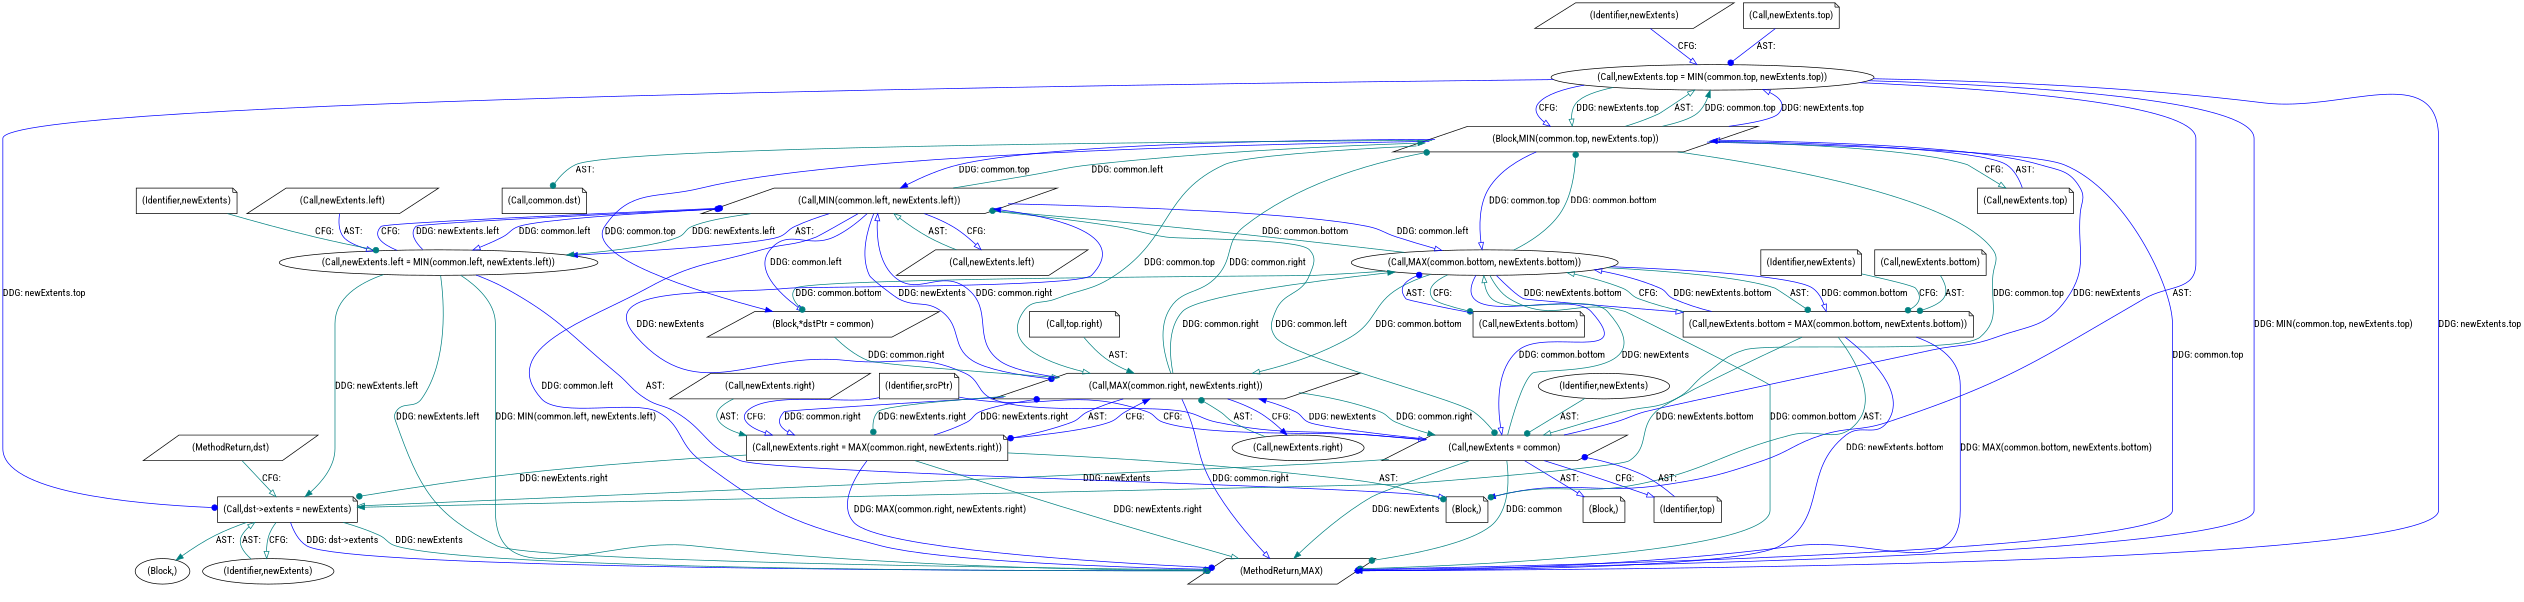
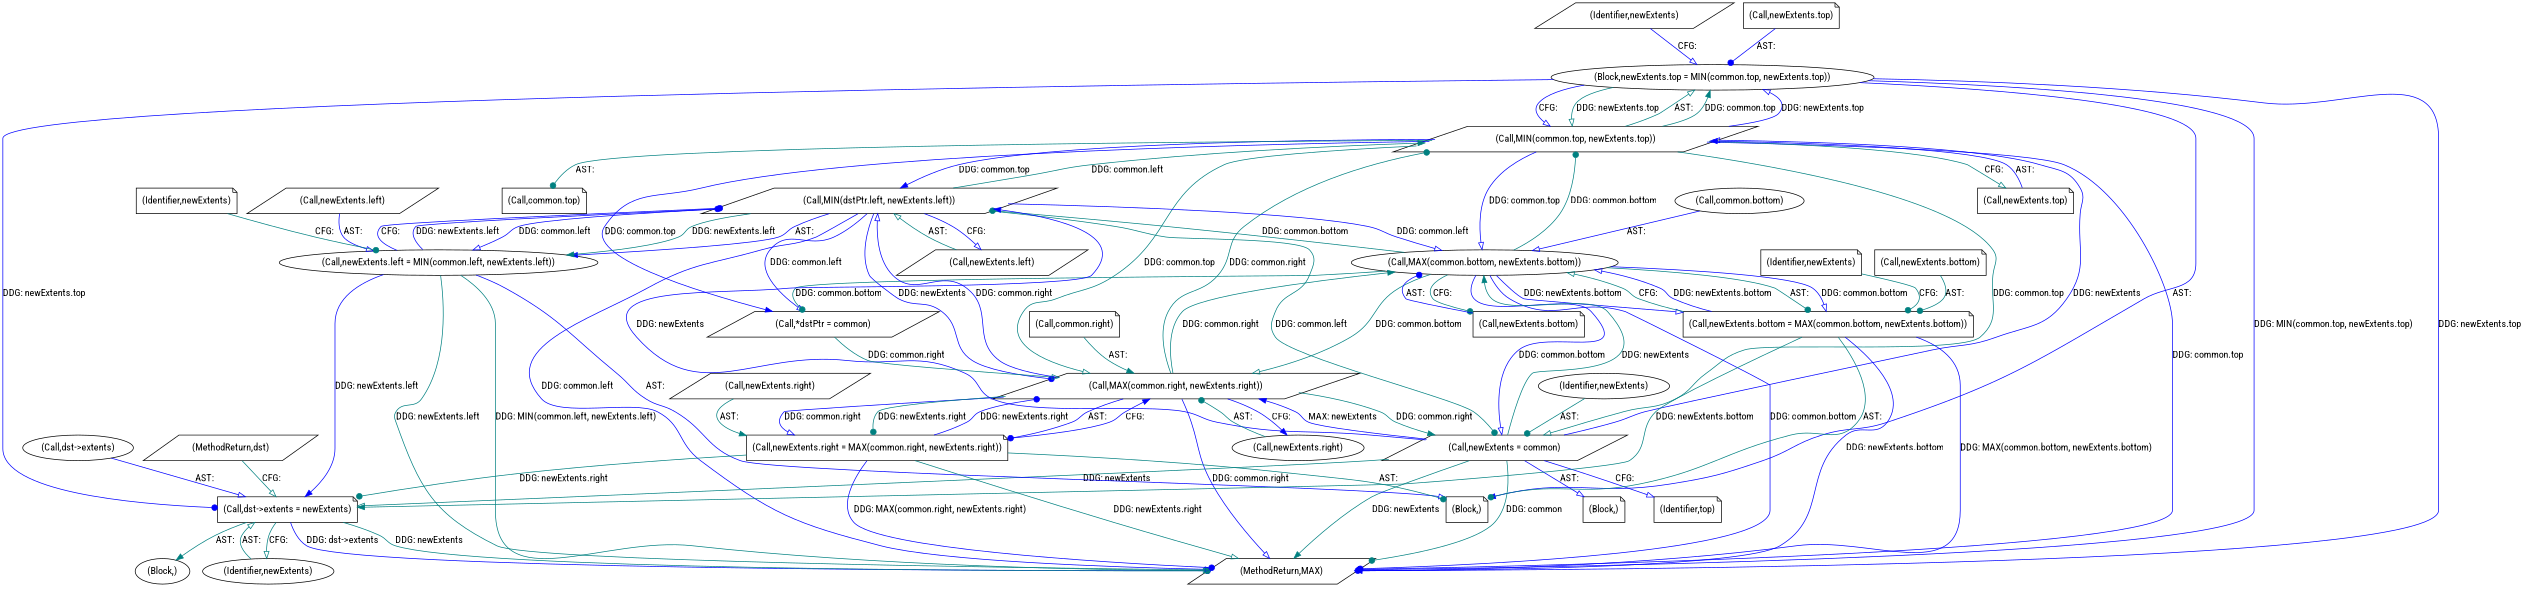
(1713, 77) -> (1713, 77)
(1576, 139) -> (1576, 139)
(544, 201) -> (544, 201)
(879, 201) -> (879, 201)
none -> (1740, 201)
(823, 324) -> (823, 324)
(1075, 324) -> (1075, 324)
(1622, 341) -> (1622, 341)
(335, 375) -> (335, 375)
(919, 386) -> none
(1343, 417) -> (1343, 417)
none -> (78, 448)
(1634, 471) -> none
(1770, 501) -> (1770, 501)
